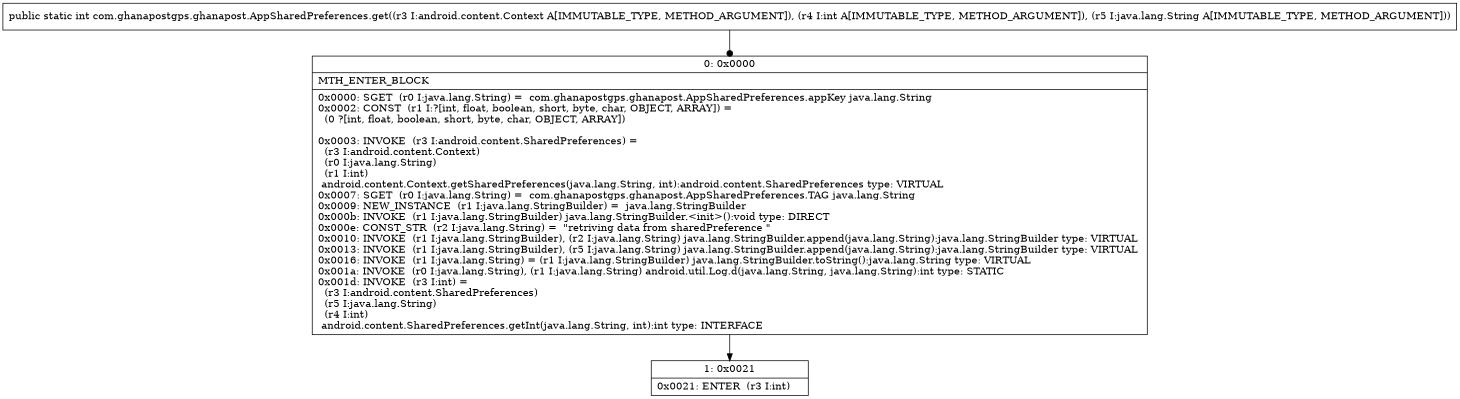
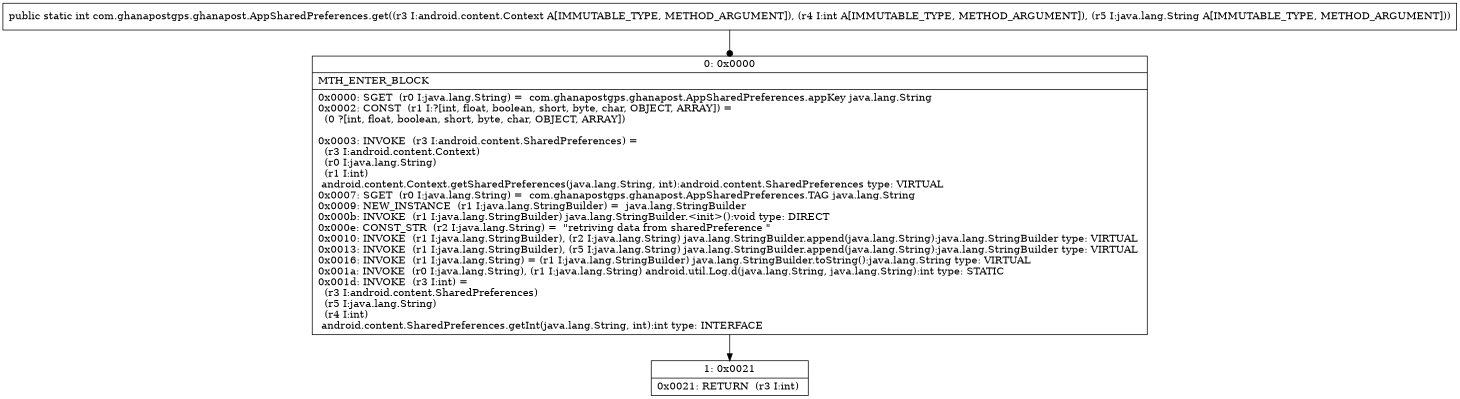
(725, 386) -> (730, 386)
